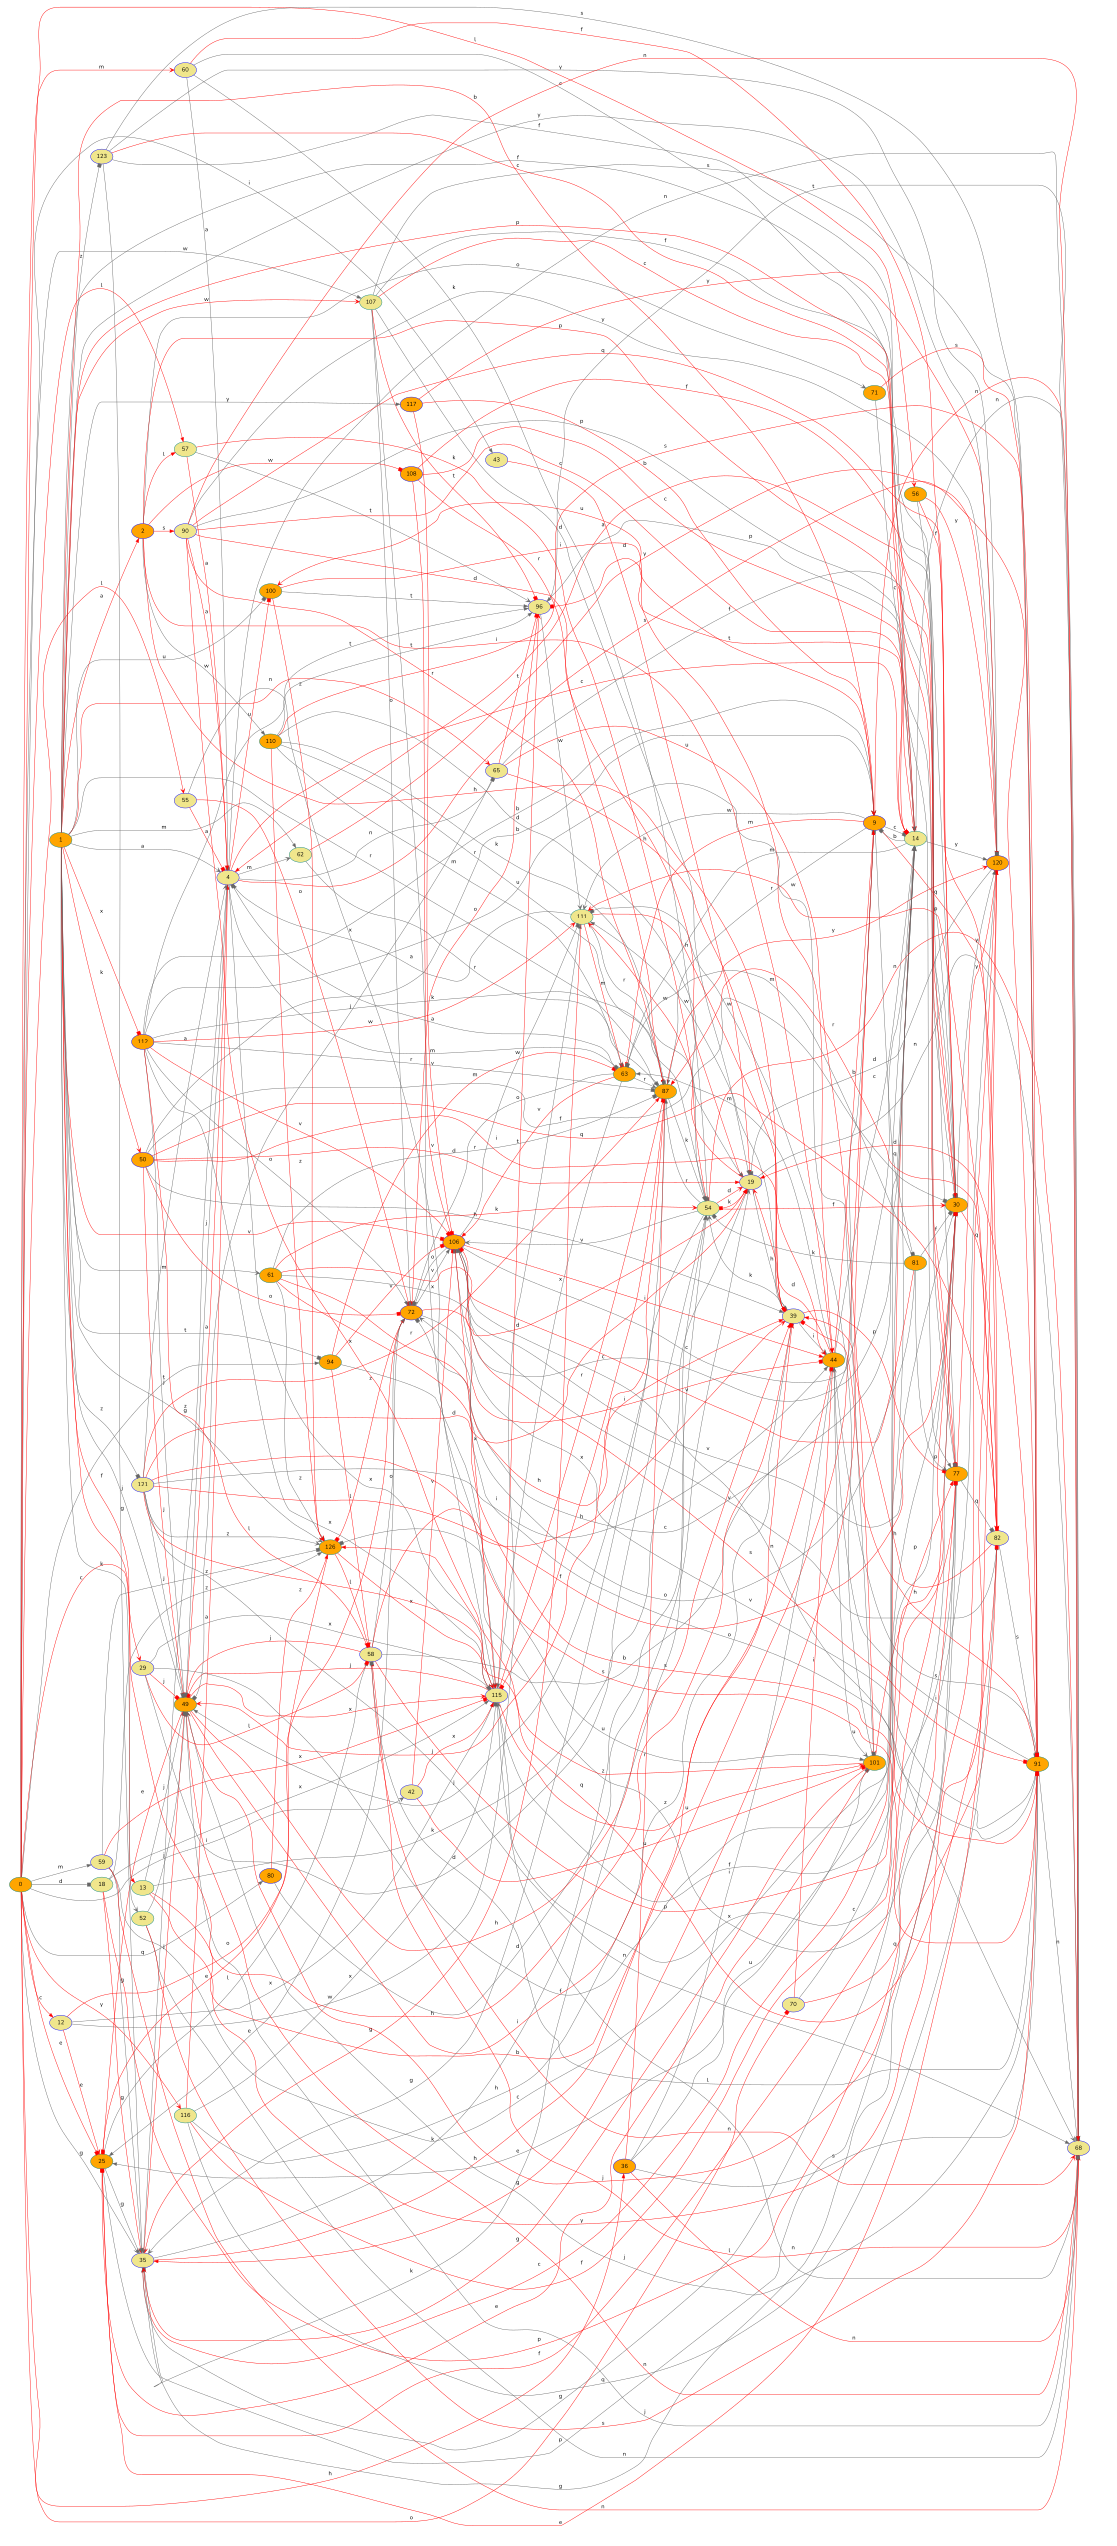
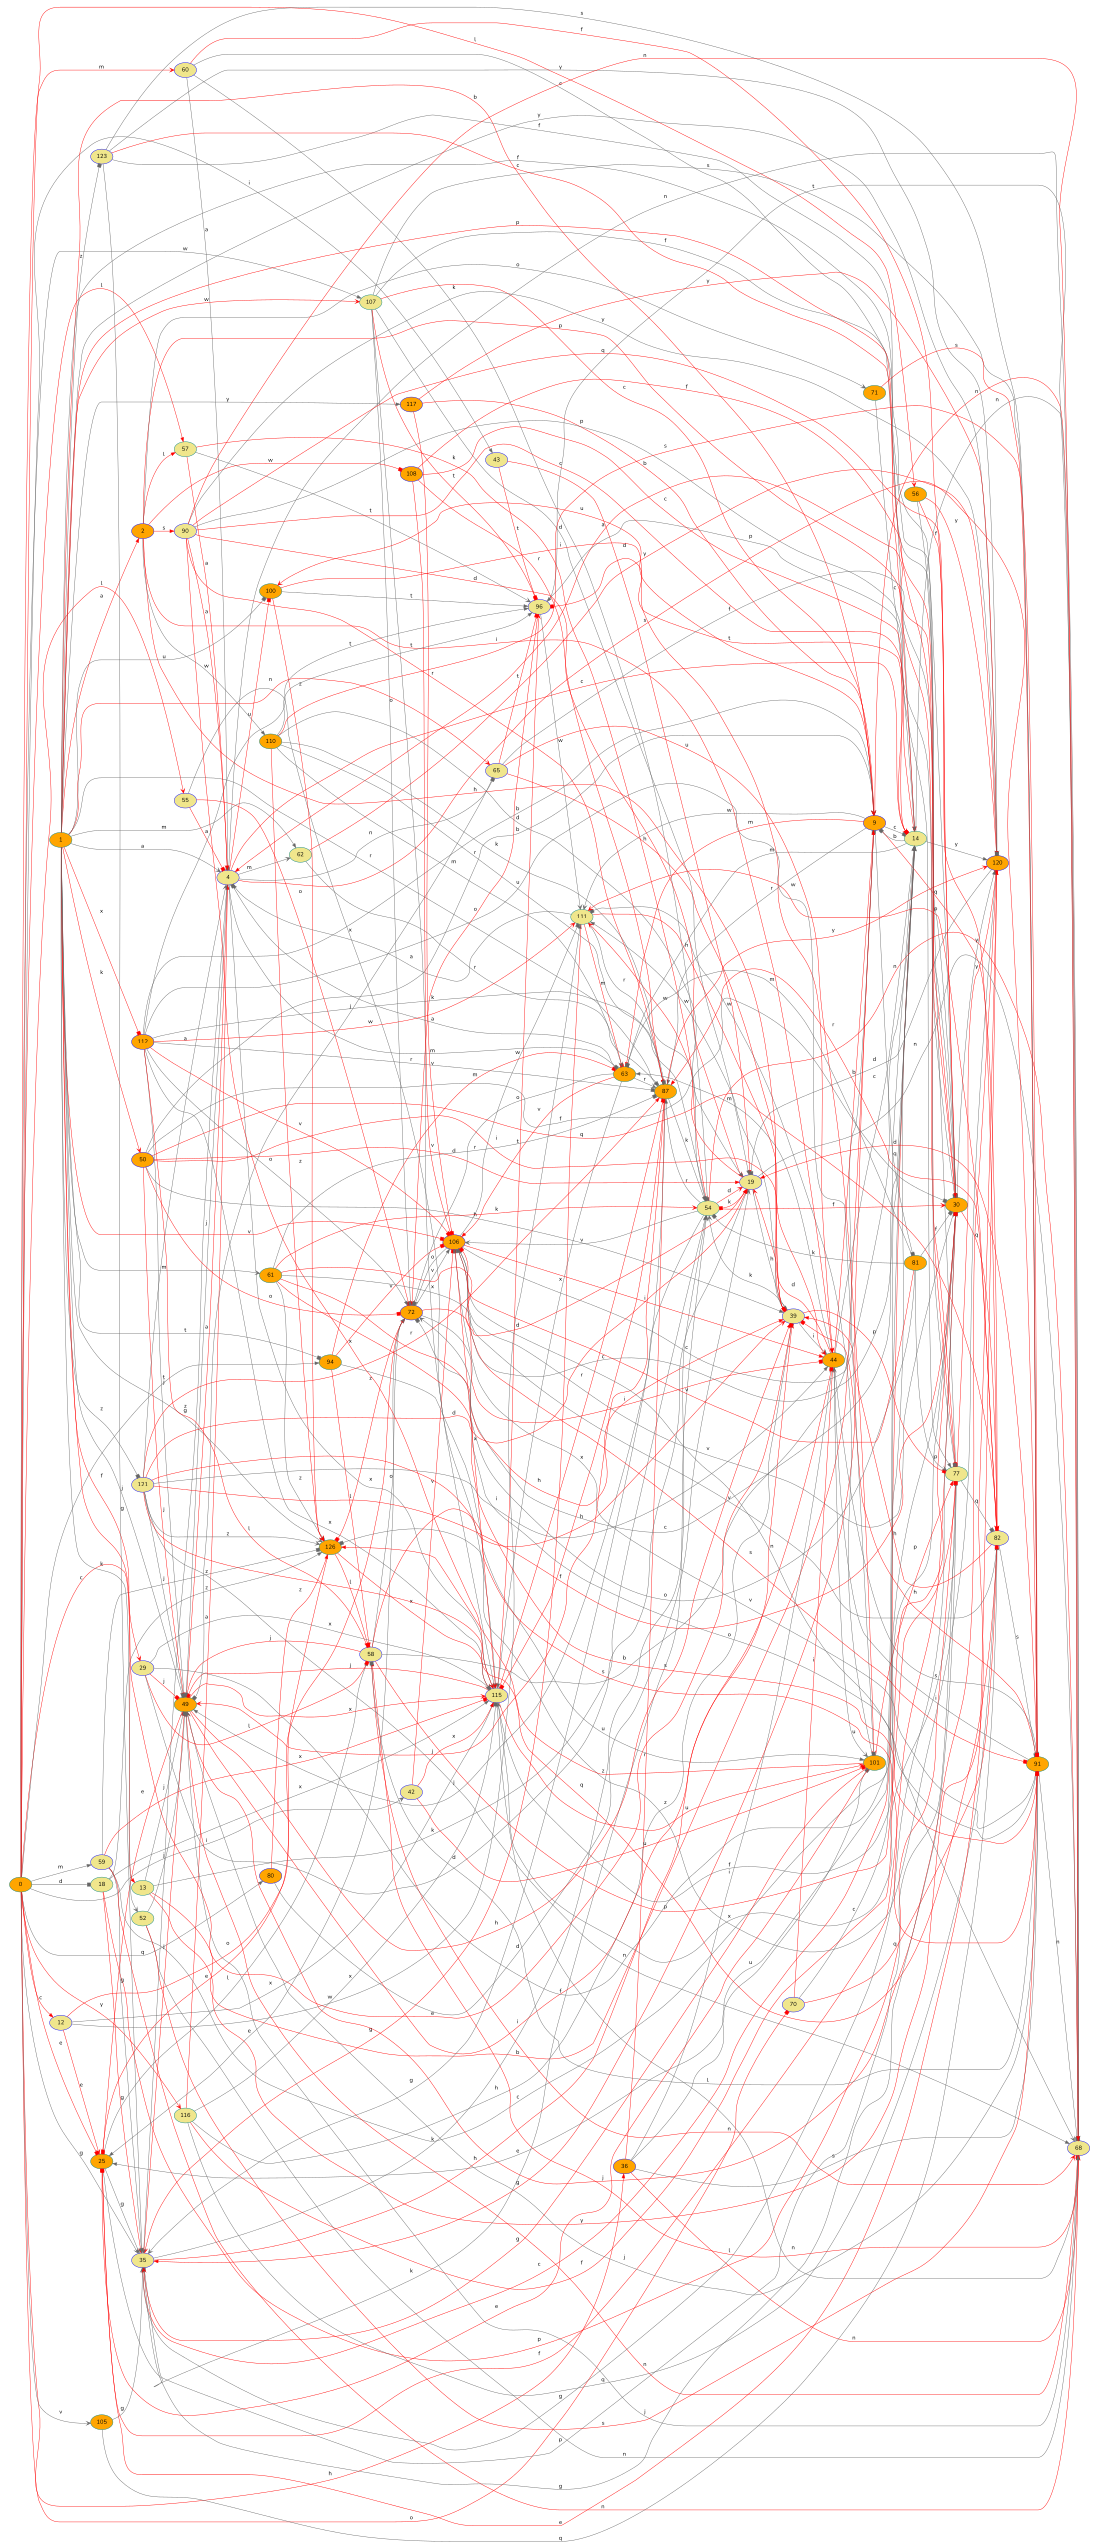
(844, 345) -> (705, 467)
none -> (515, 532)
(956, 1474) -> (956, 1474)
(433, 2013) -> (433, 2013)
none -> (102, 2422)
(615, 2457) -> (615, 2457)
